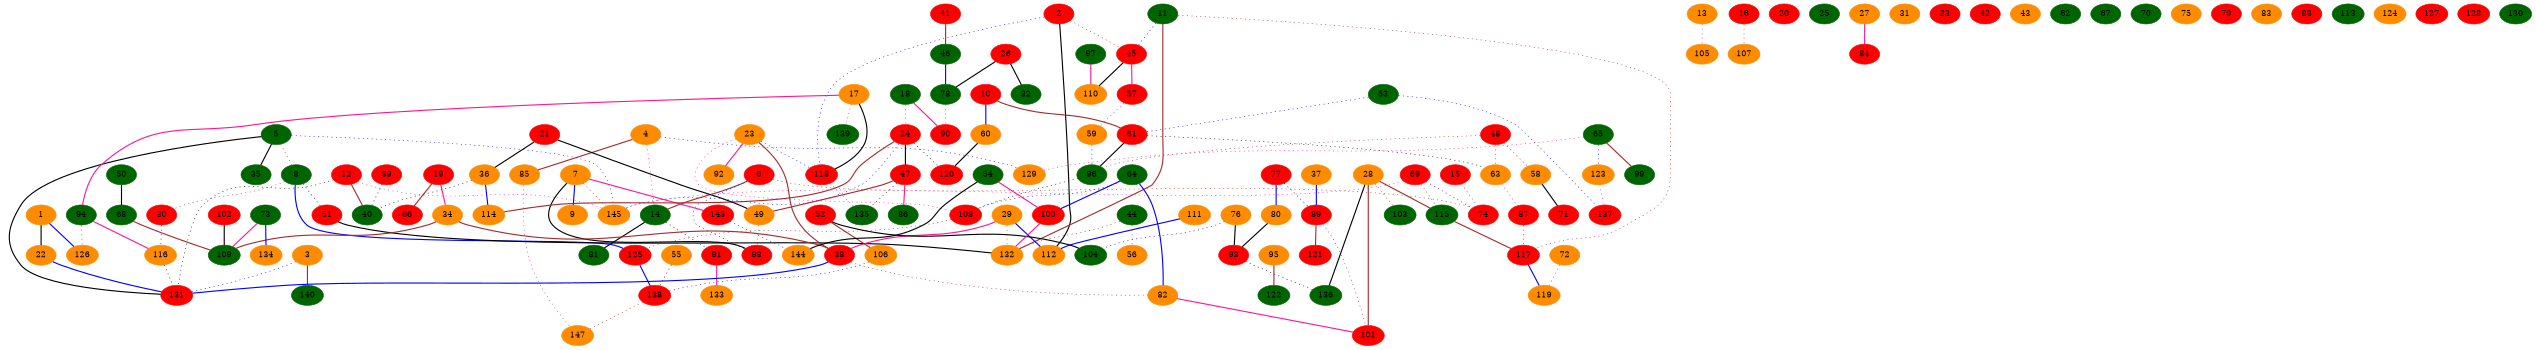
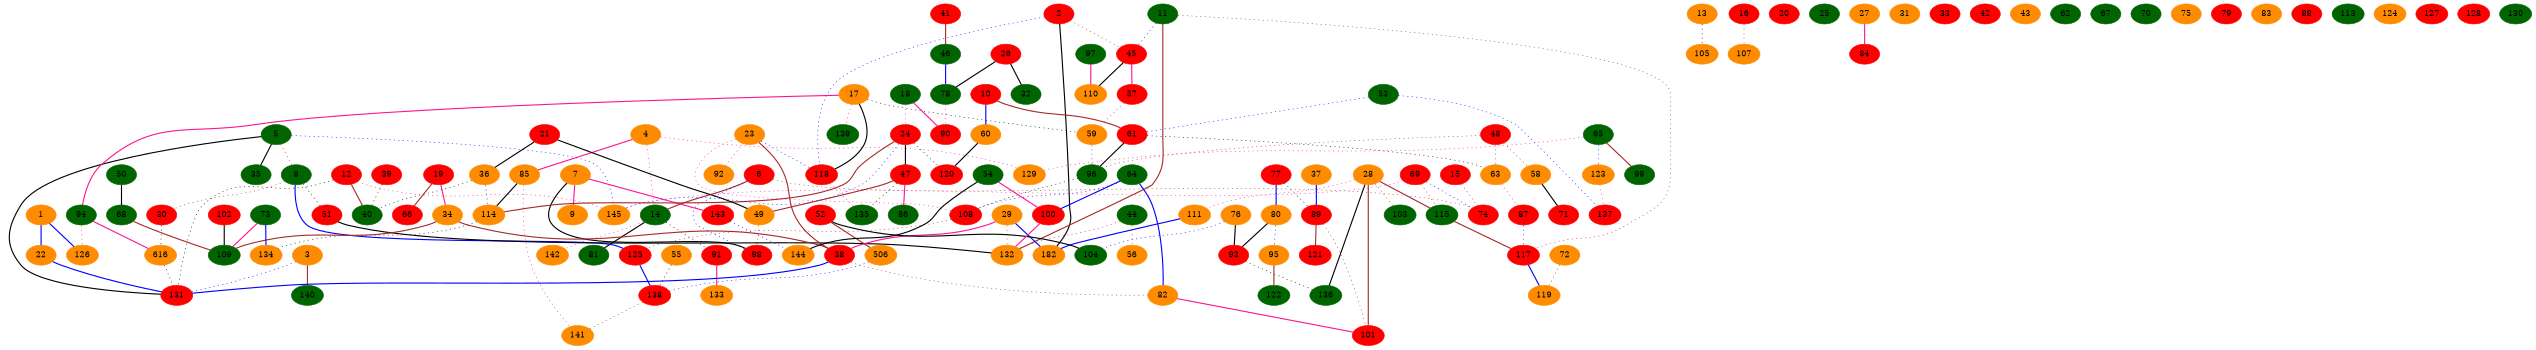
(1702, 34) -> (1702, 34)
none -> (972, 118)
(840, 148) -> (840, 148)
(585, 155) -> (585, 155)
(734, 155) -> (734, 155)
(486, 191) -> (486, 191)
none -> (1281, 193)
(574, 195) -> (574, 195)
(595, 195) -> none
none -> (504, 198)
none -> (428, 233)
(41, 235) -> (41, 235)
none -> (1275, 235)
(161, 255) -> (161, 255)
none -> (553, 255)
(881, 255) -> (881, 255)
(1049, 255) -> (1049, 255)
(578, 336) -> (578, 336)
